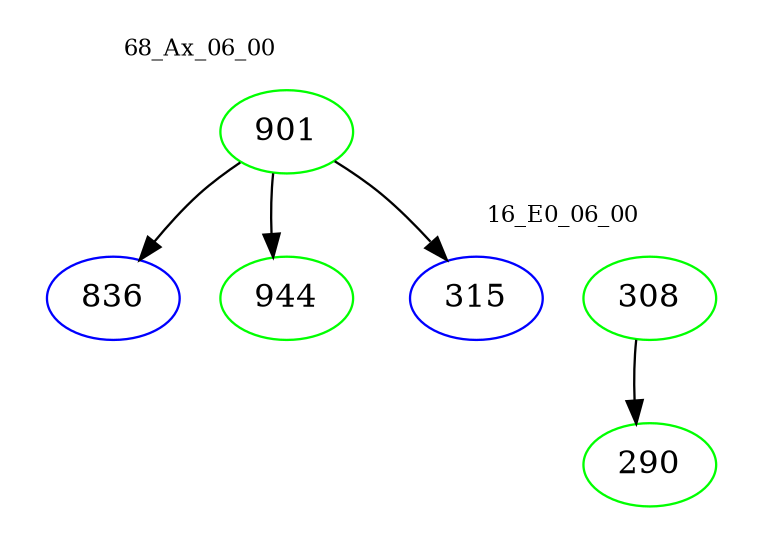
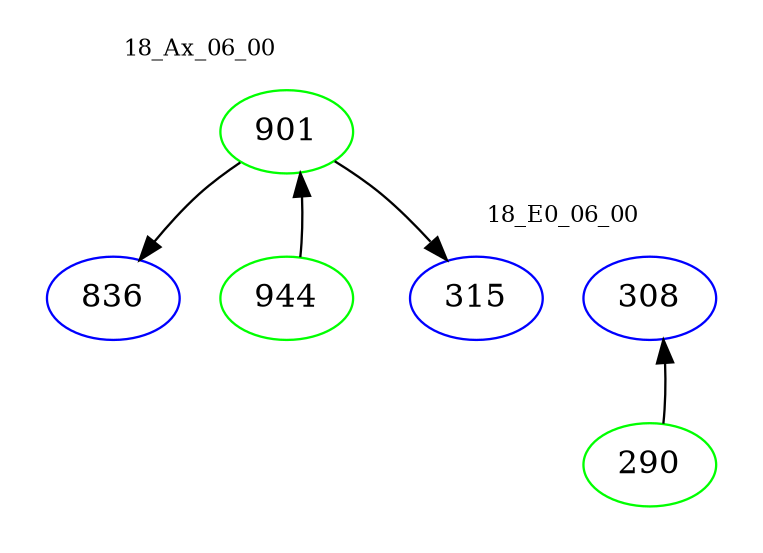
(200, 50) -> (200, 50)
(271, 203) -> (302, 227)
(563, 216) -> (563, 216)
(650, 298) -> (650, 298)
(634, 370) -> (665, 394)
